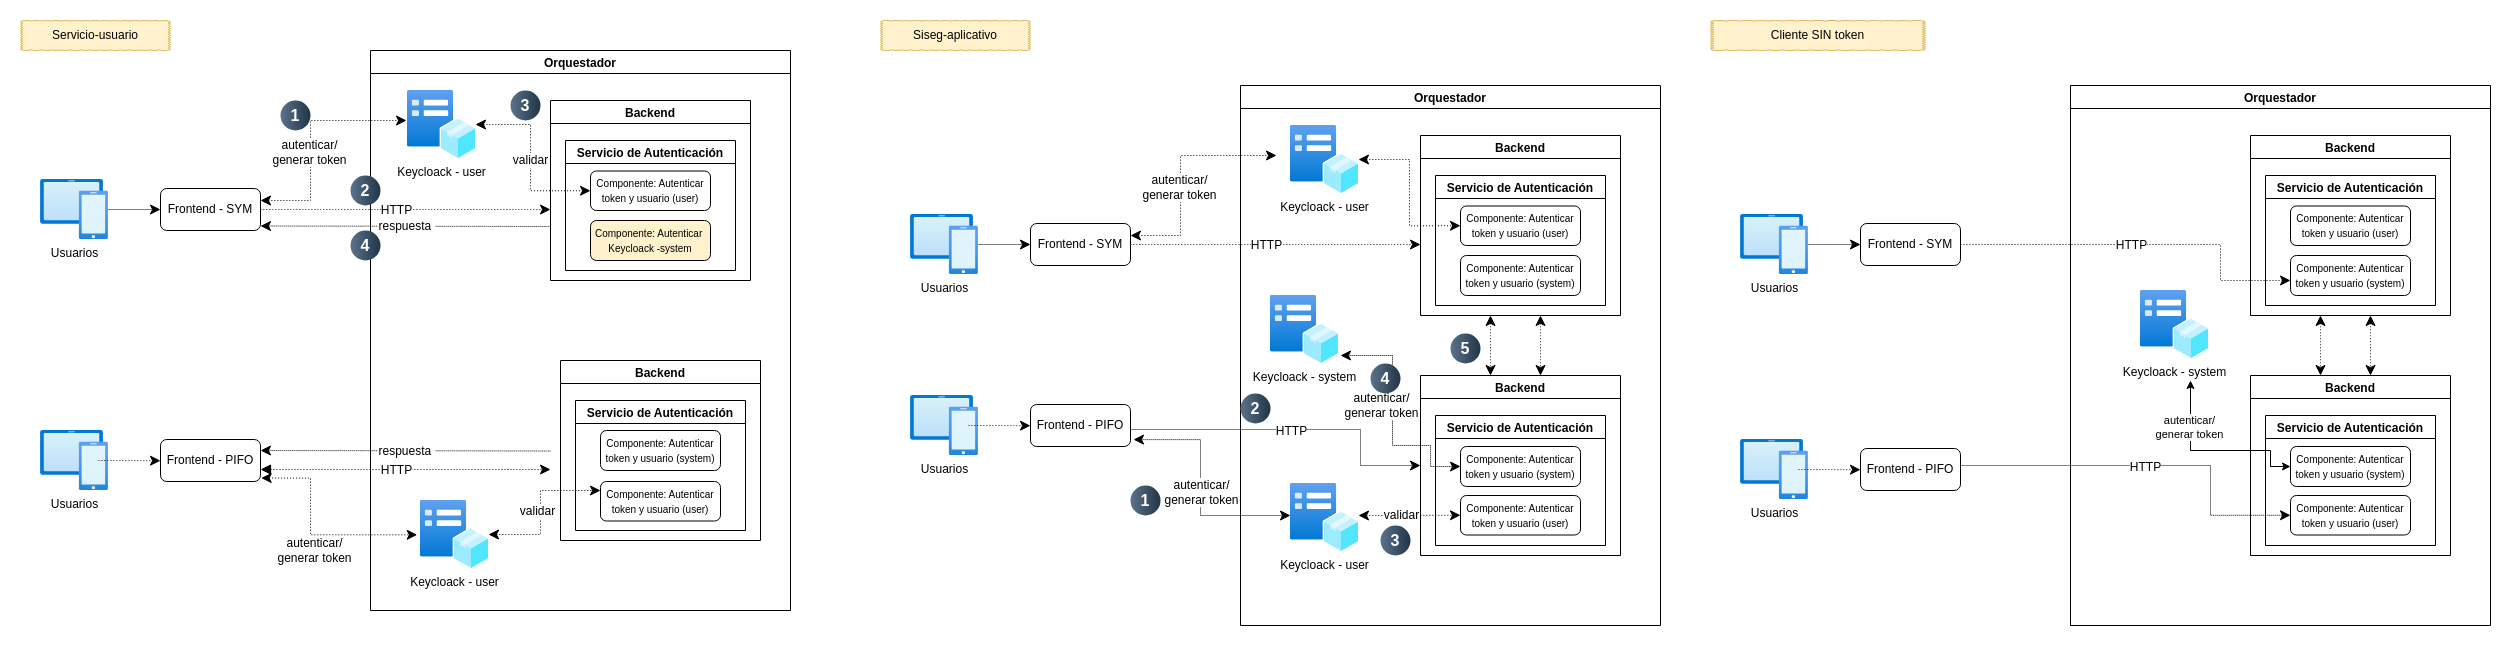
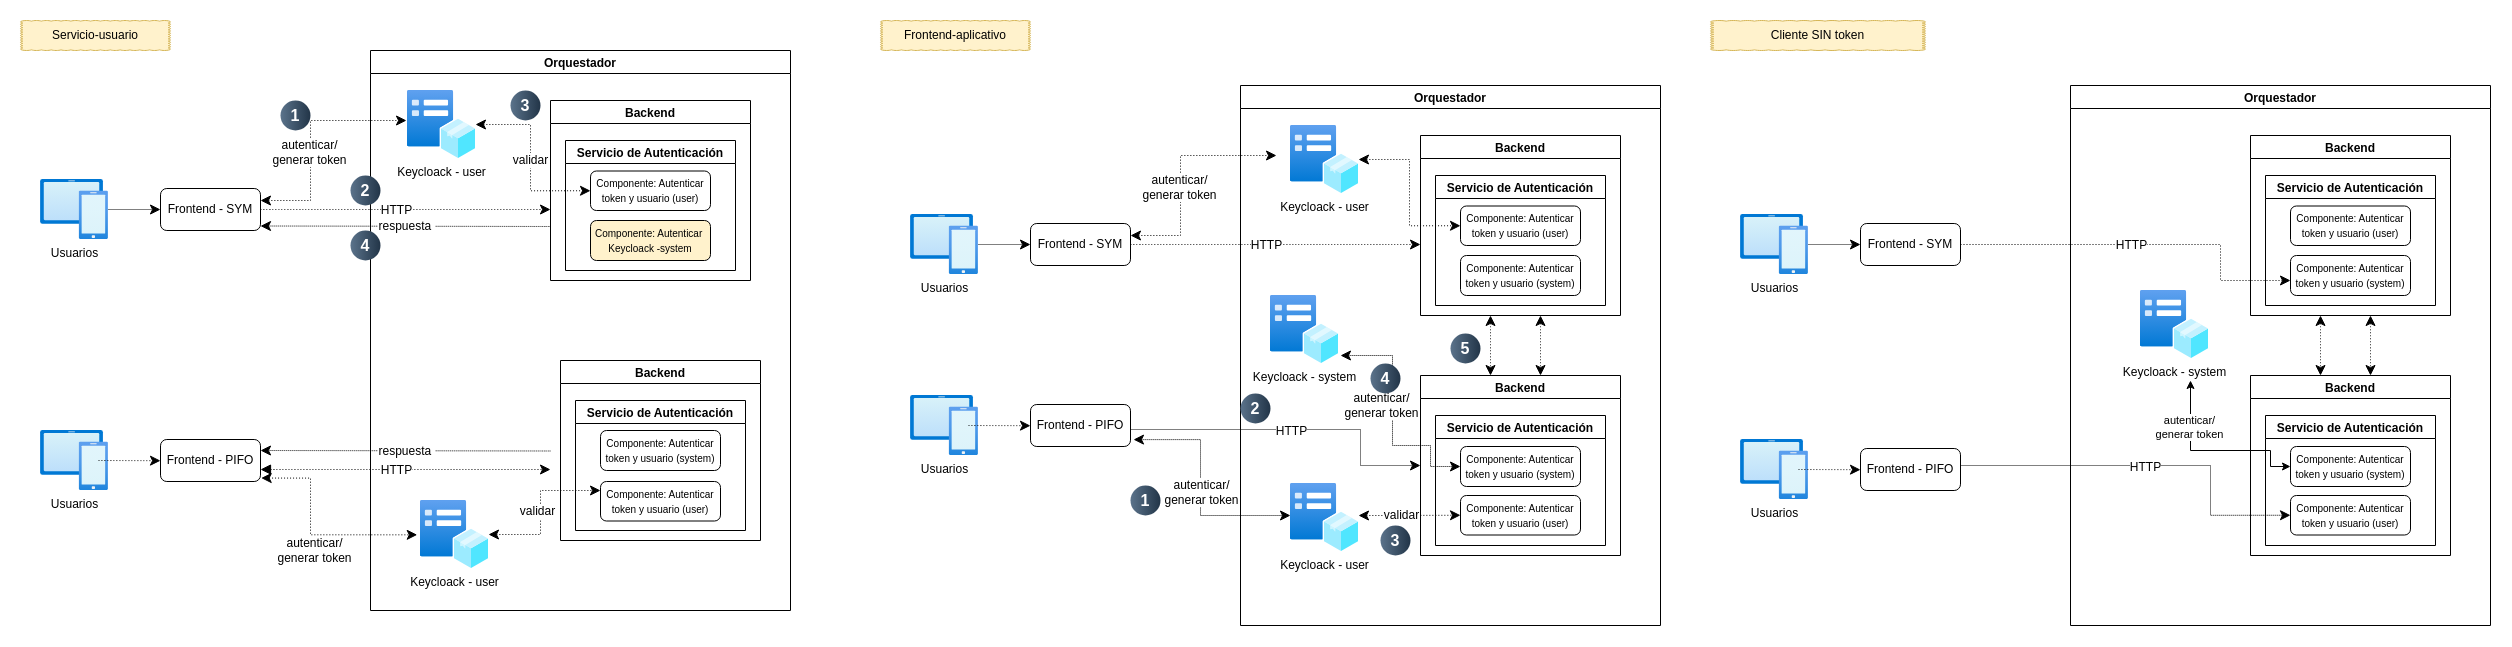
(956, 36) -> (956, 36)
